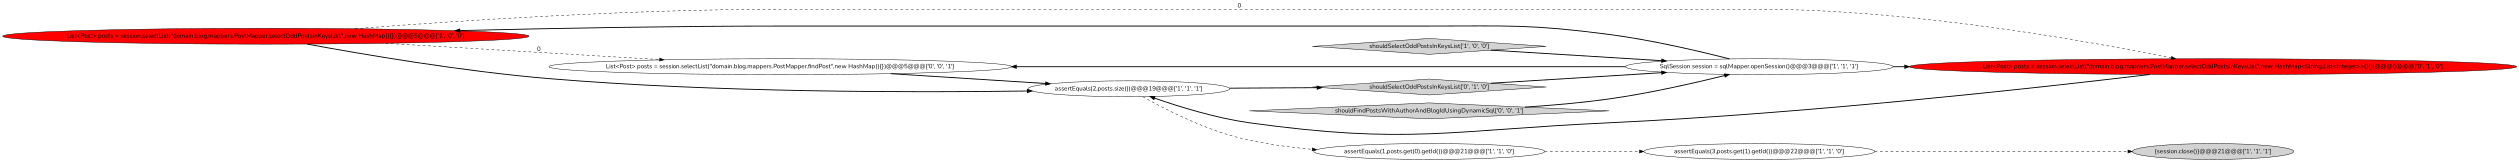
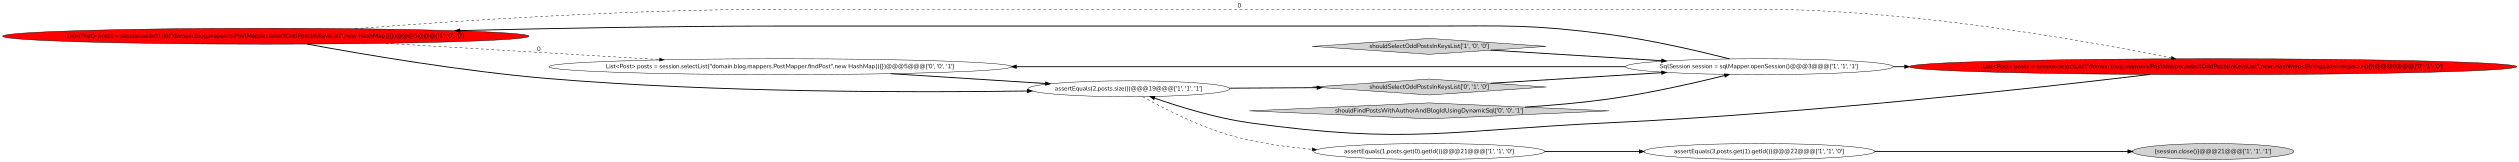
(1592, 151) -> (1592, 151)
(2001, 151) -> (2001, 151)
